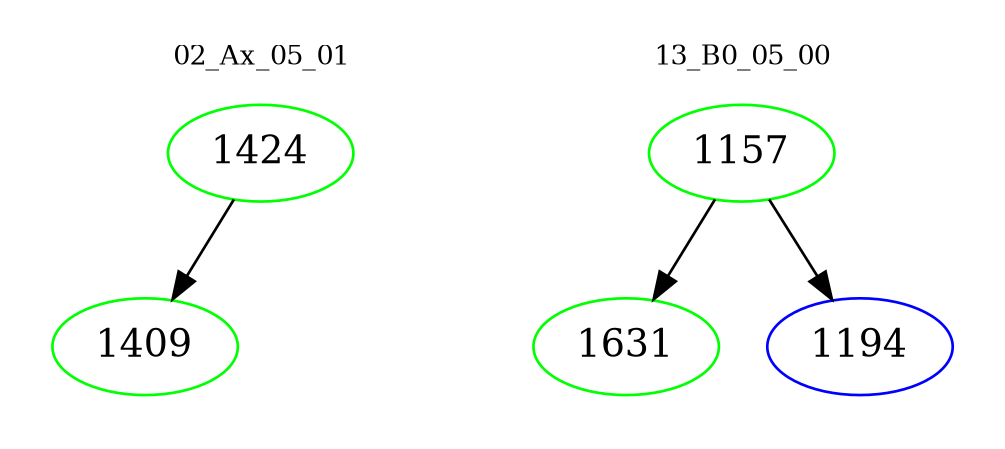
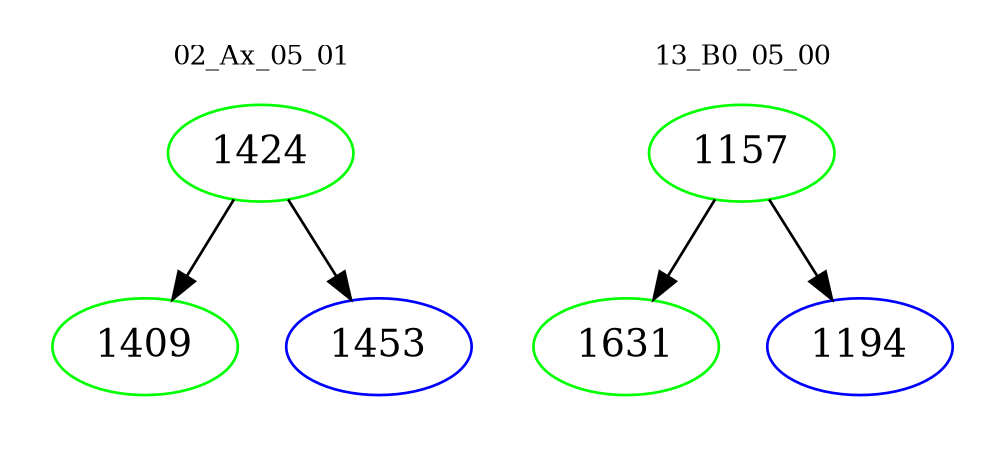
none -> (379, 347)
